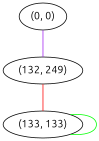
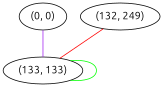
(43, 44) -> (43, 44)
